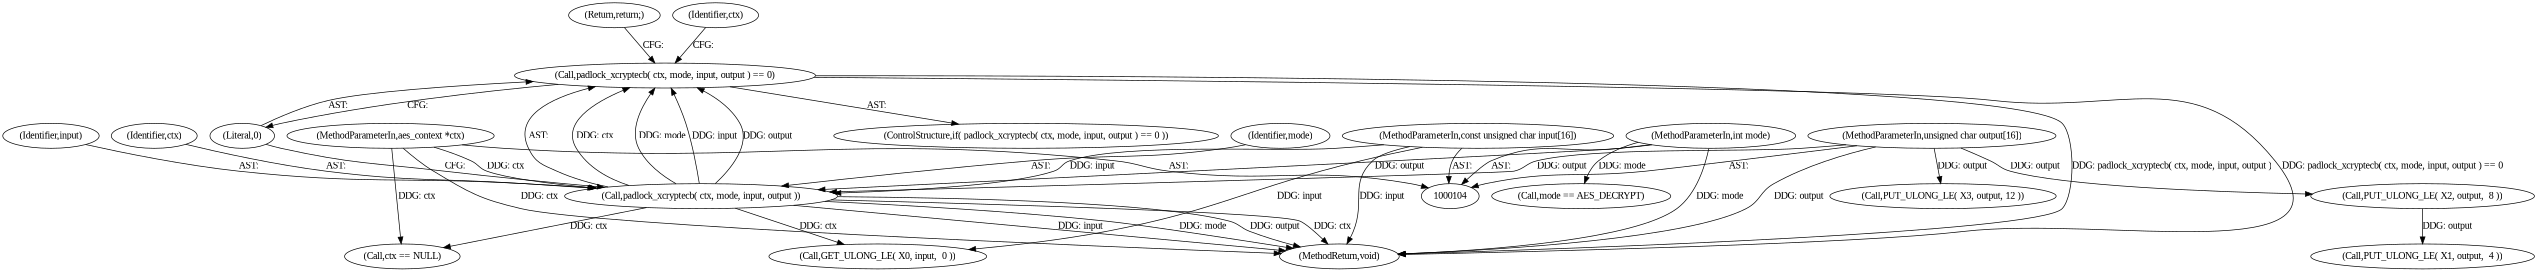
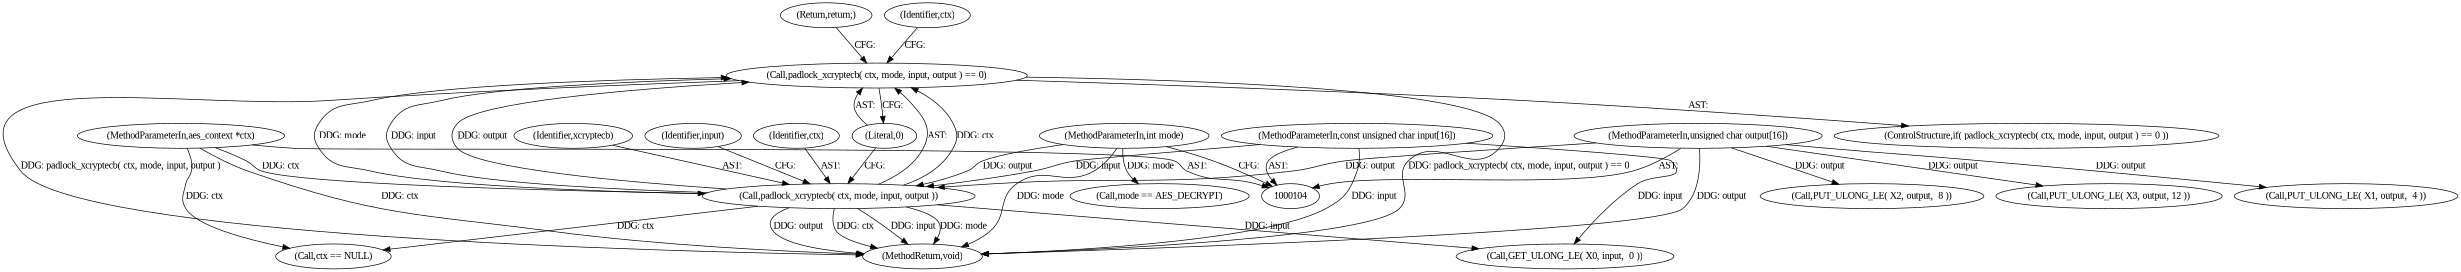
(1280, 136) -> (573, 136)
(250, 166) -> (787, 166)
(1503, 166) -> (1250, 166)
(2423, 223) -> (2023, 164)
(818, 226) -> (1267, 226)
